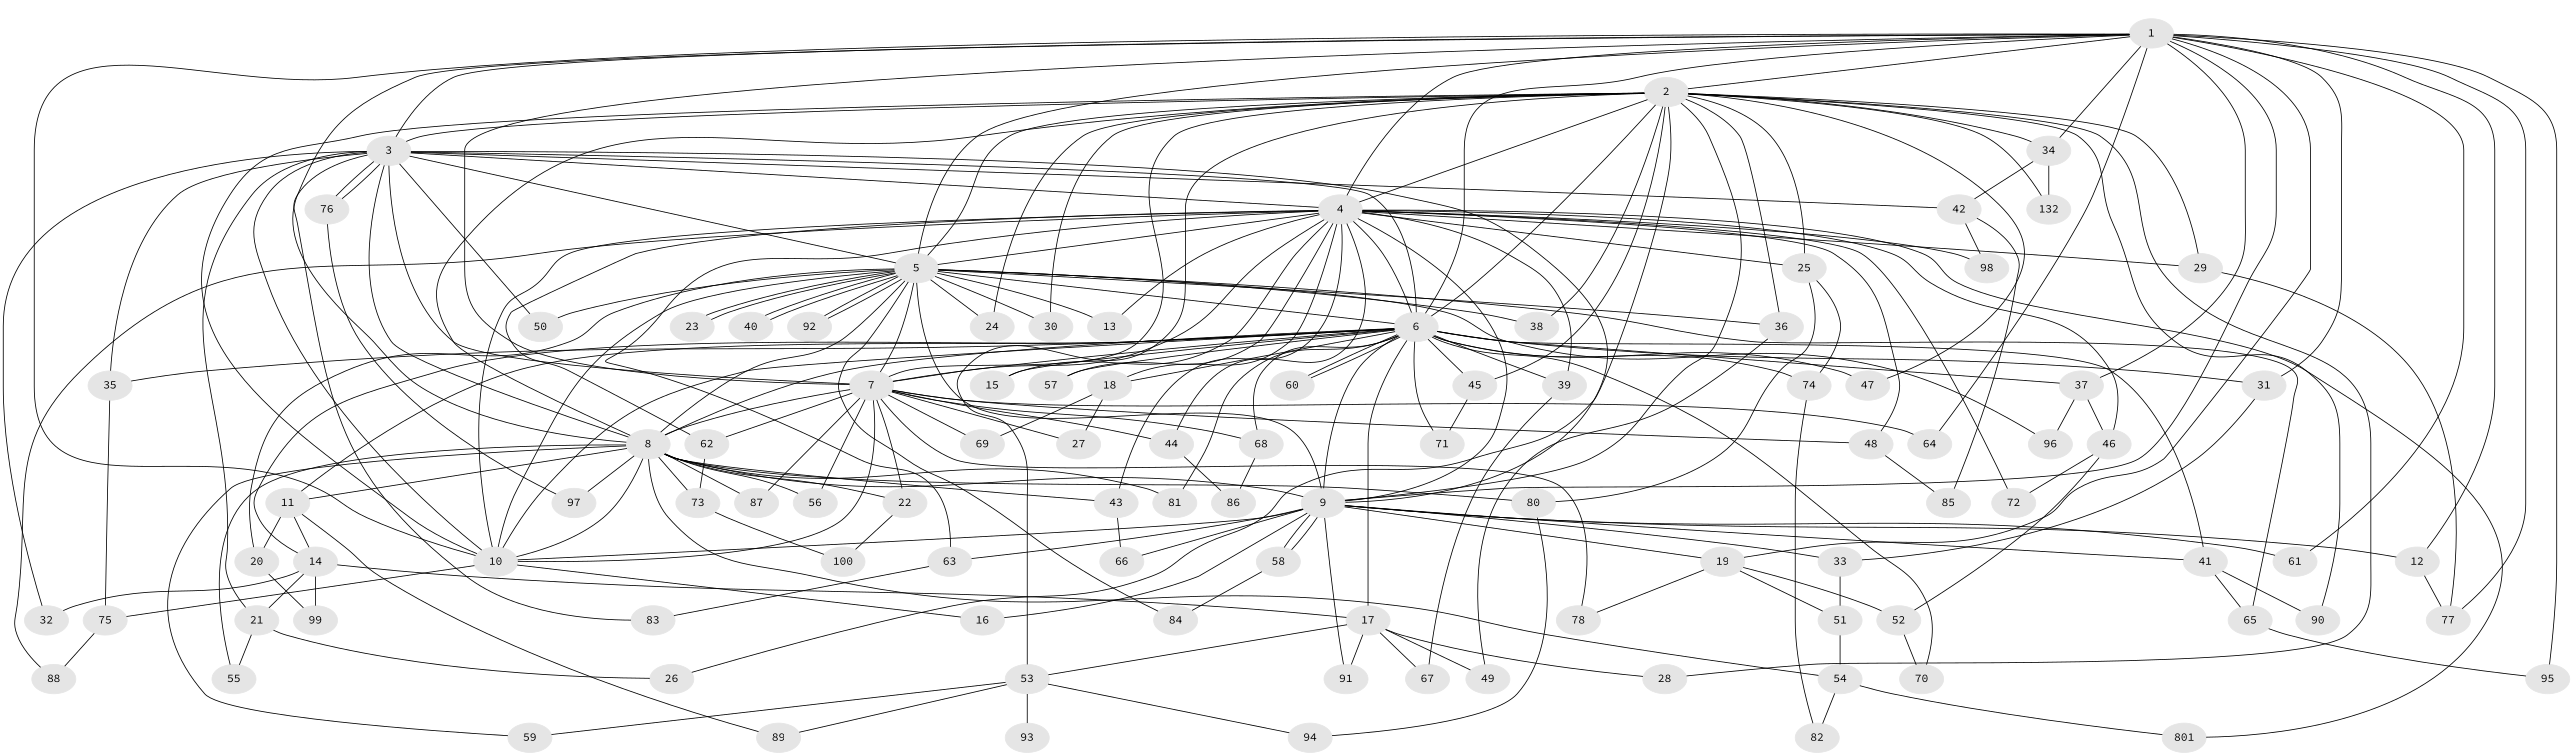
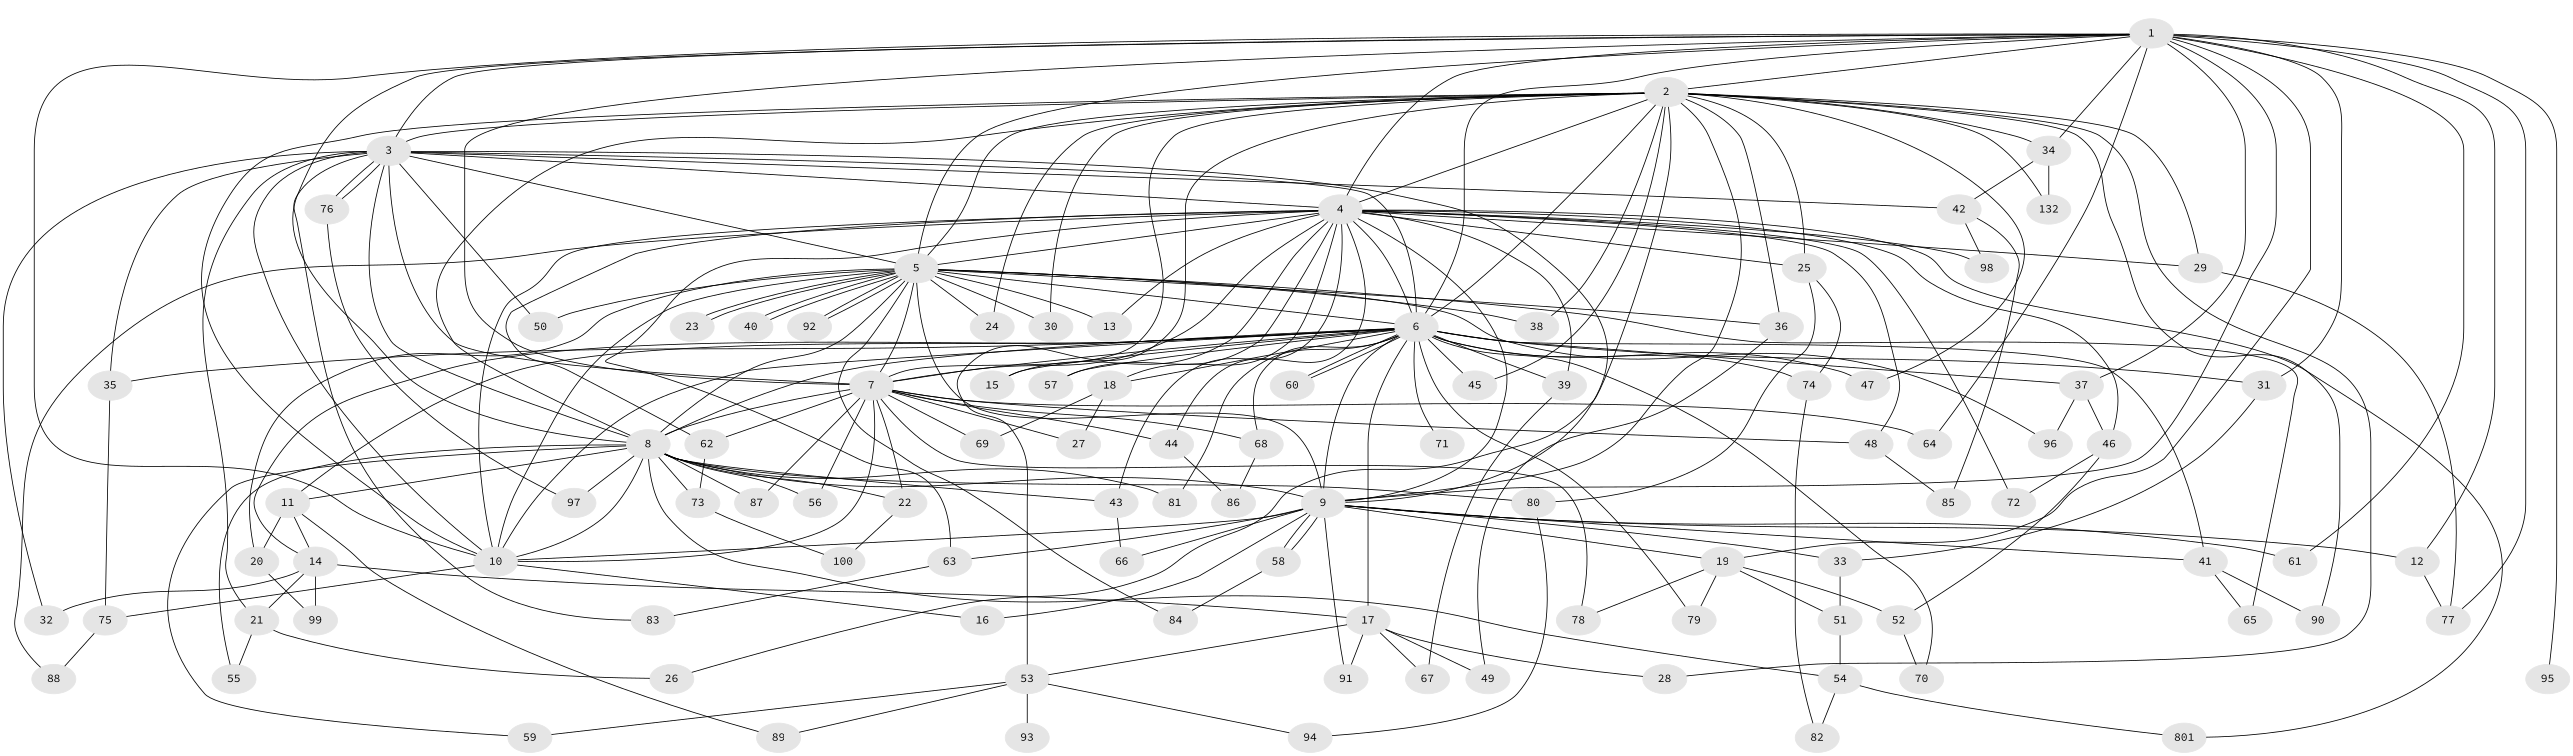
(1459, 415) -> none
none -> (1694, 620)
(2396, 658) -> none
